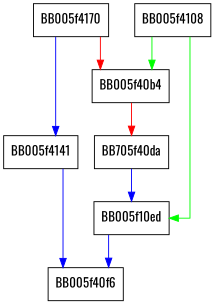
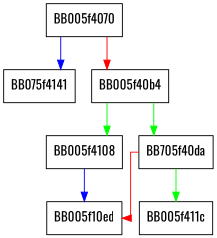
(71, 20) -> (84, 20)
(152, 48) -> (107, 114)
(132, 114) -> (154, 114)
(190, 133) -> (84, 180)
(41, 152) -> (39, 86)
(132, 180) -> (131, 182)
none -> (176, 218)
(86, 284) -> none
